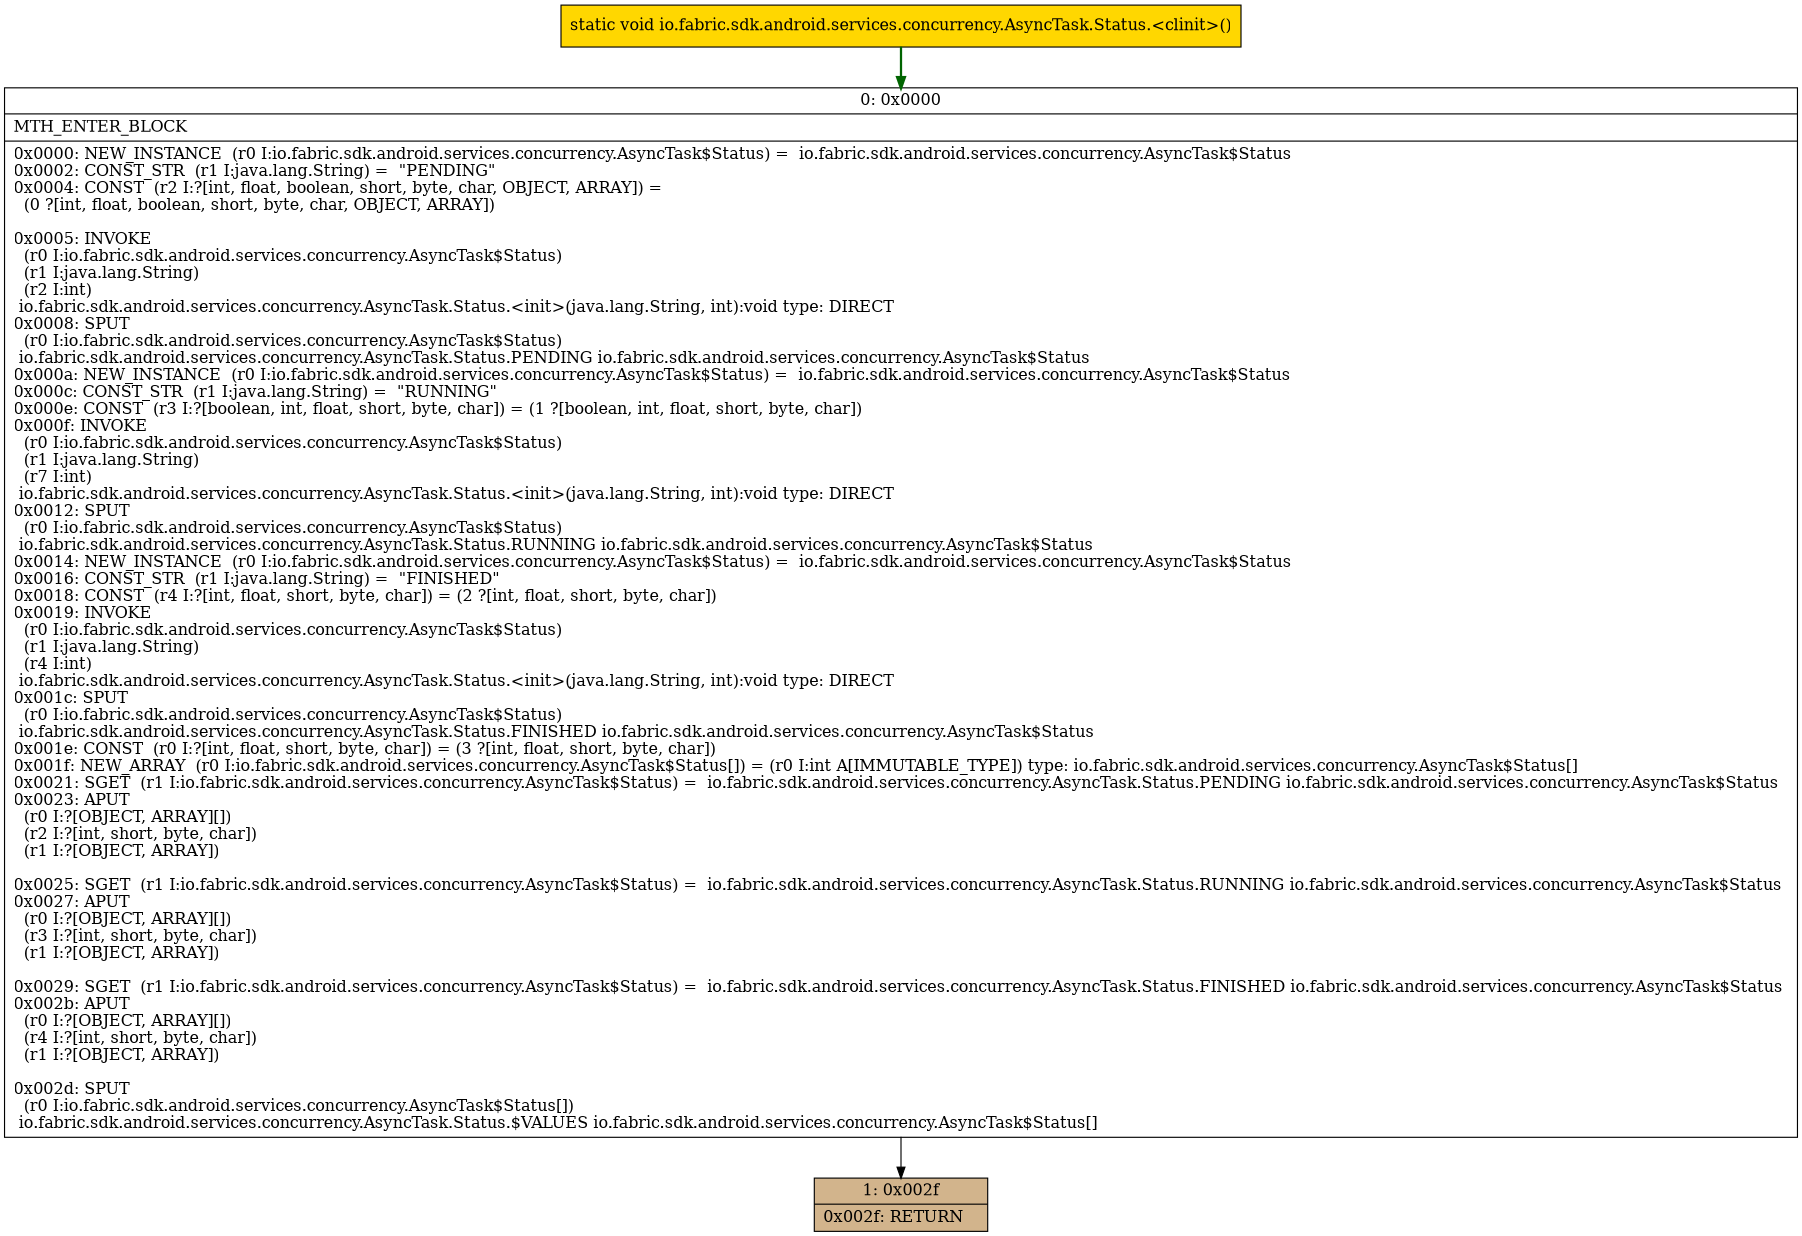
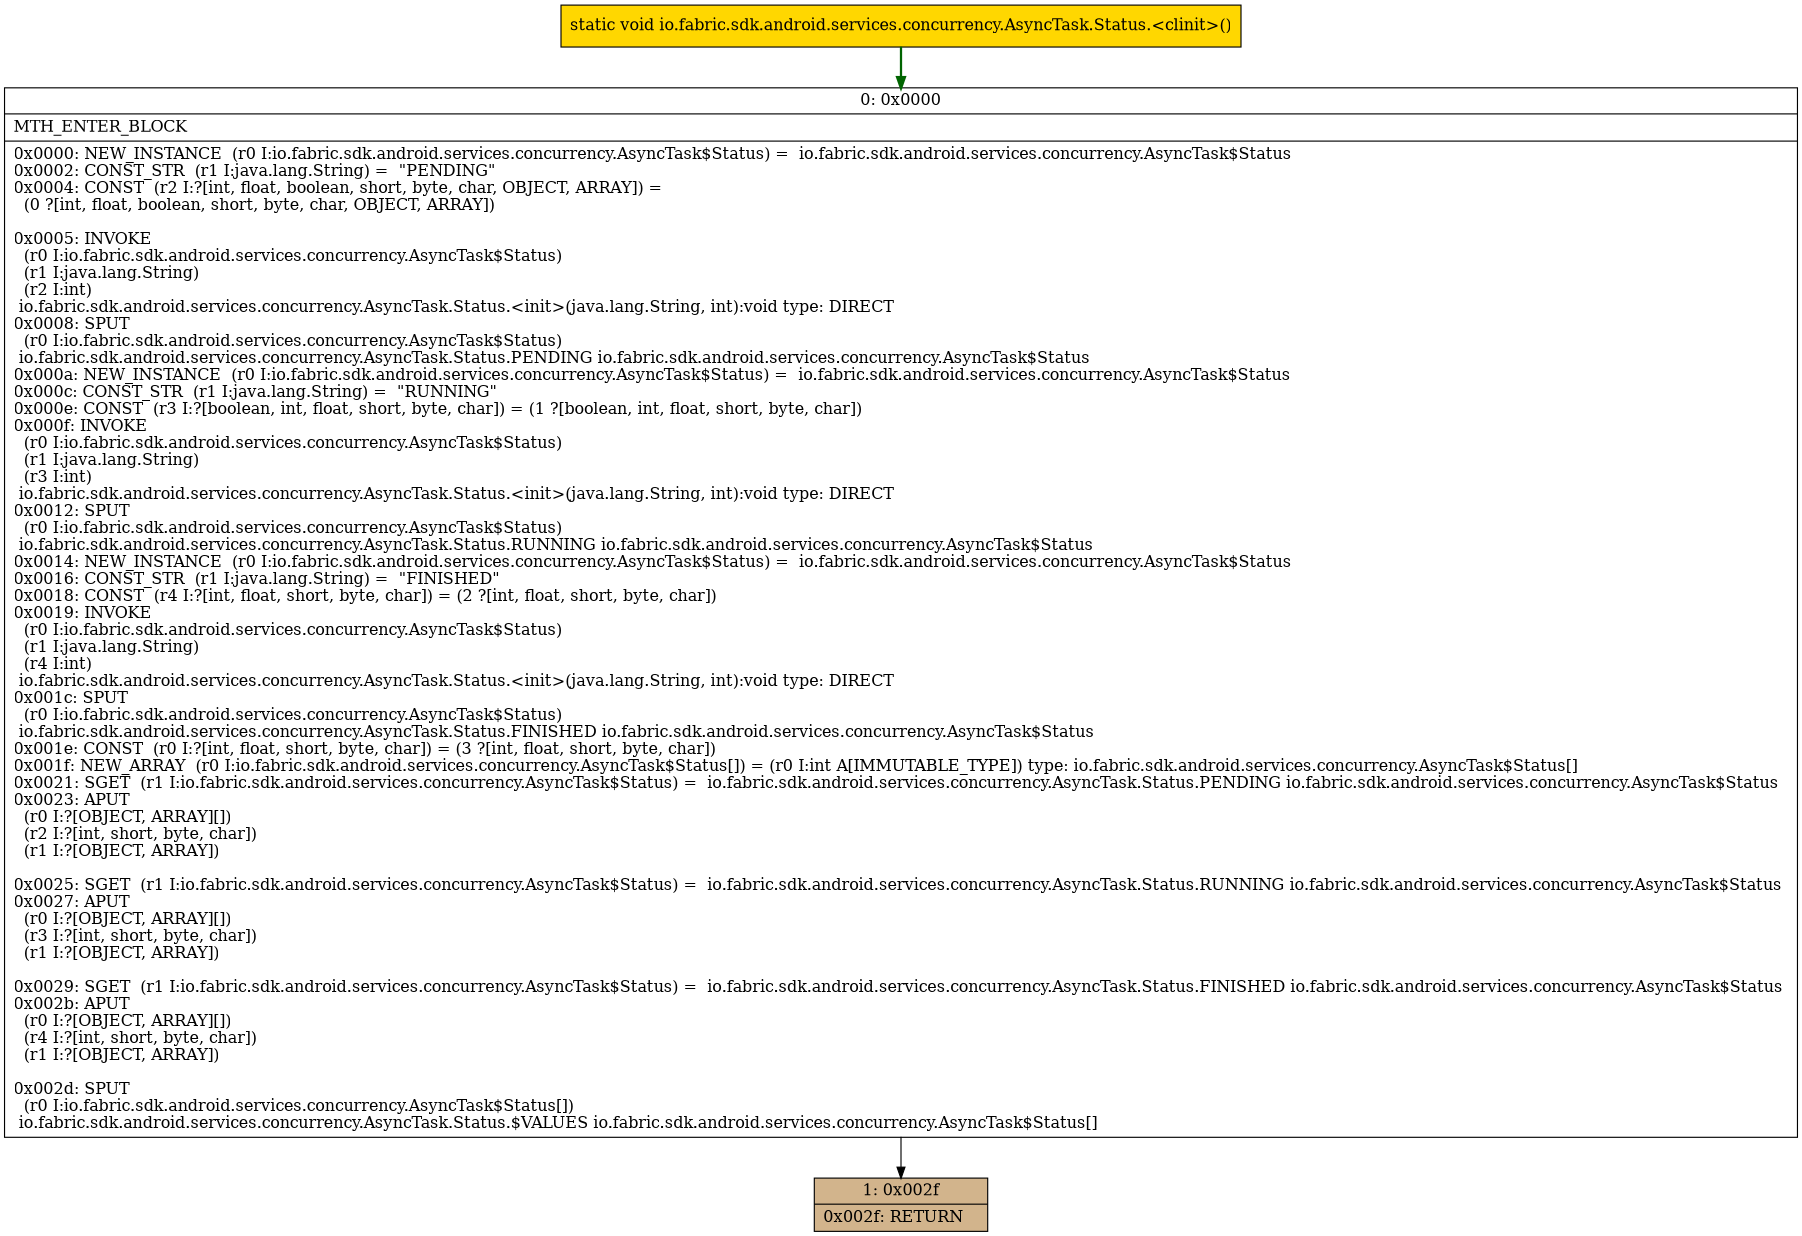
(53, 477) -> (53, 477)
